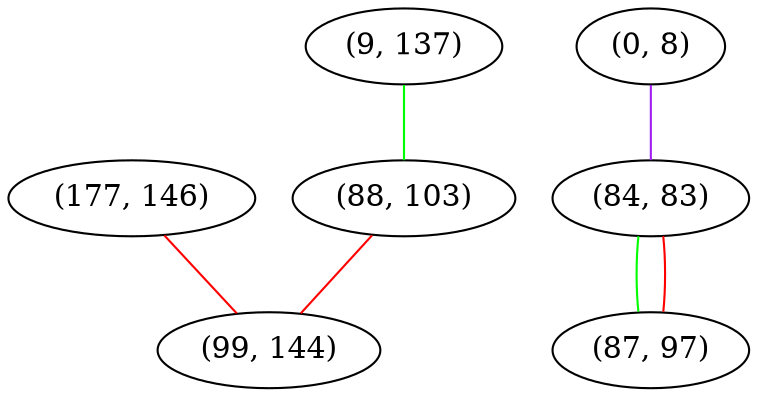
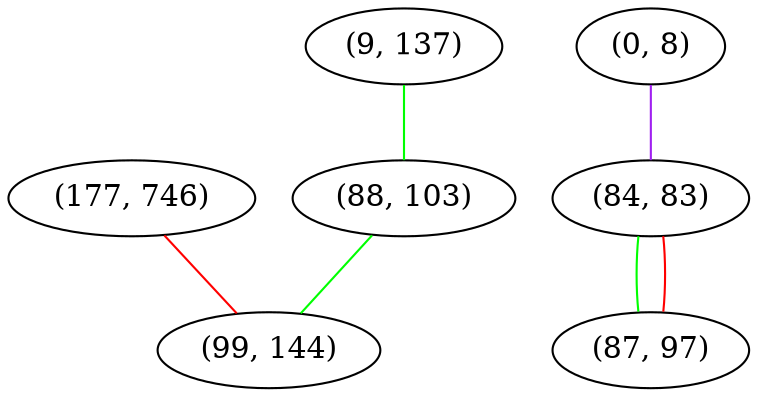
(132, 198) -> (132, 198)
(336, 274) -> (336, 274)
